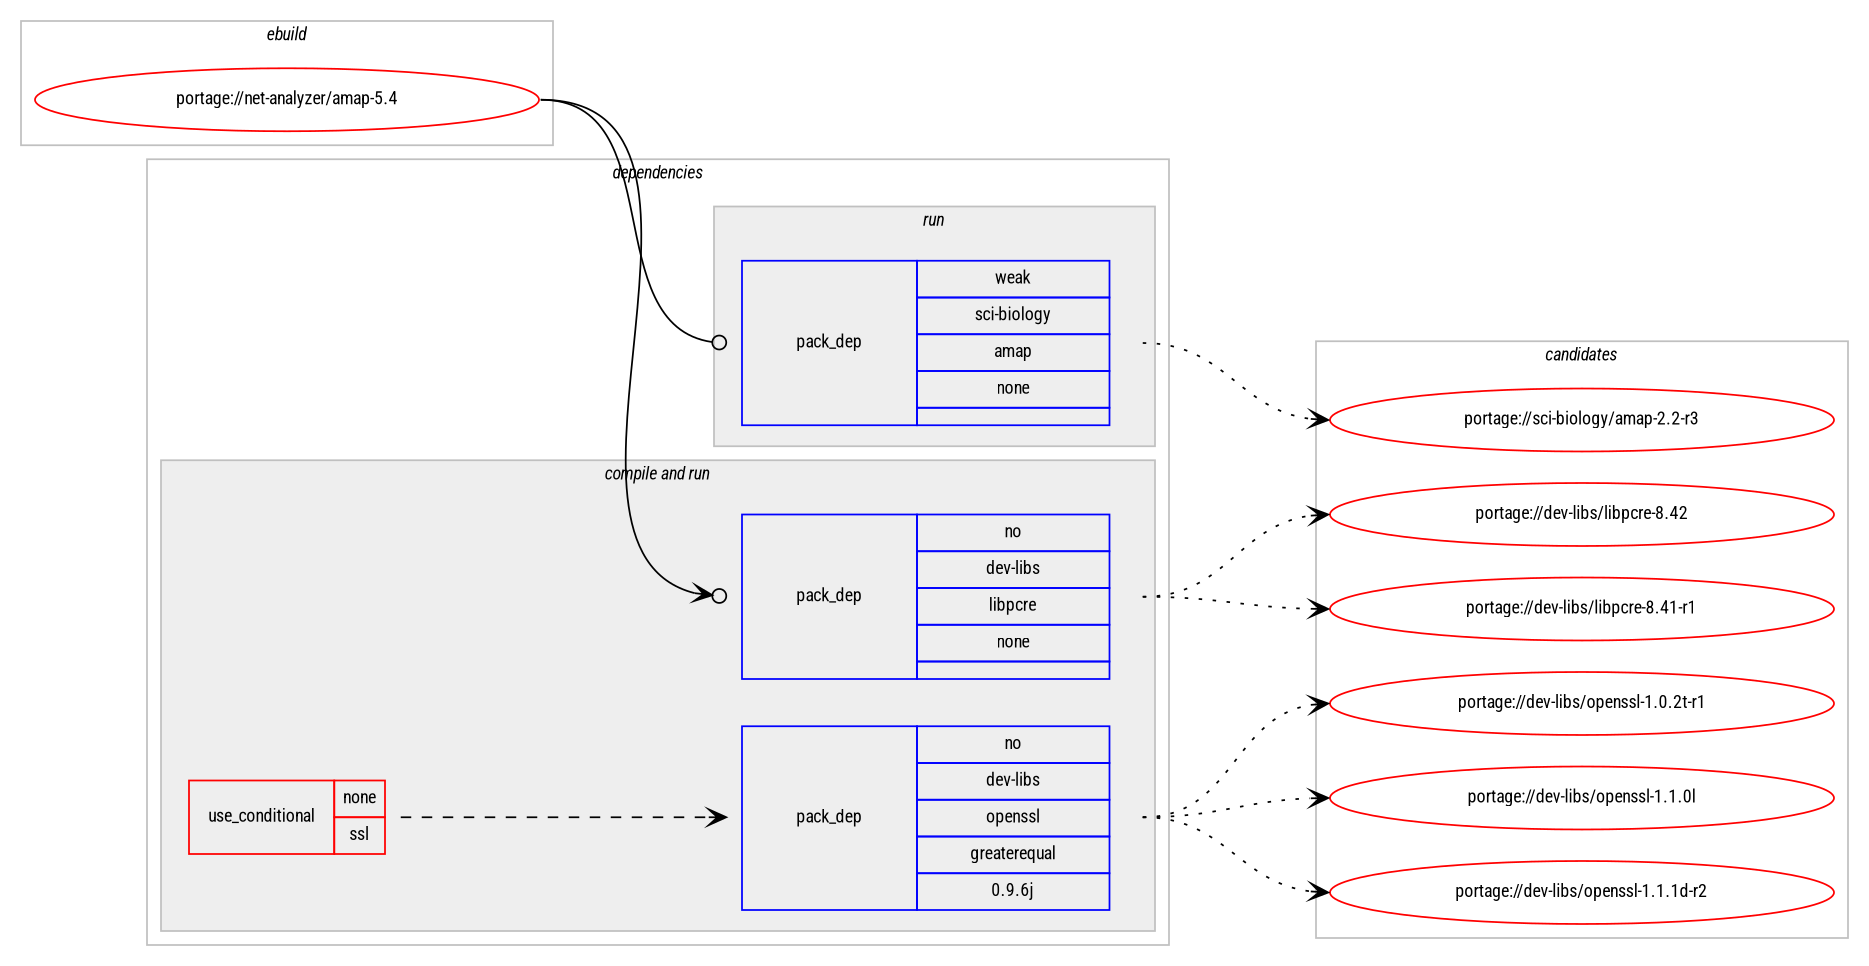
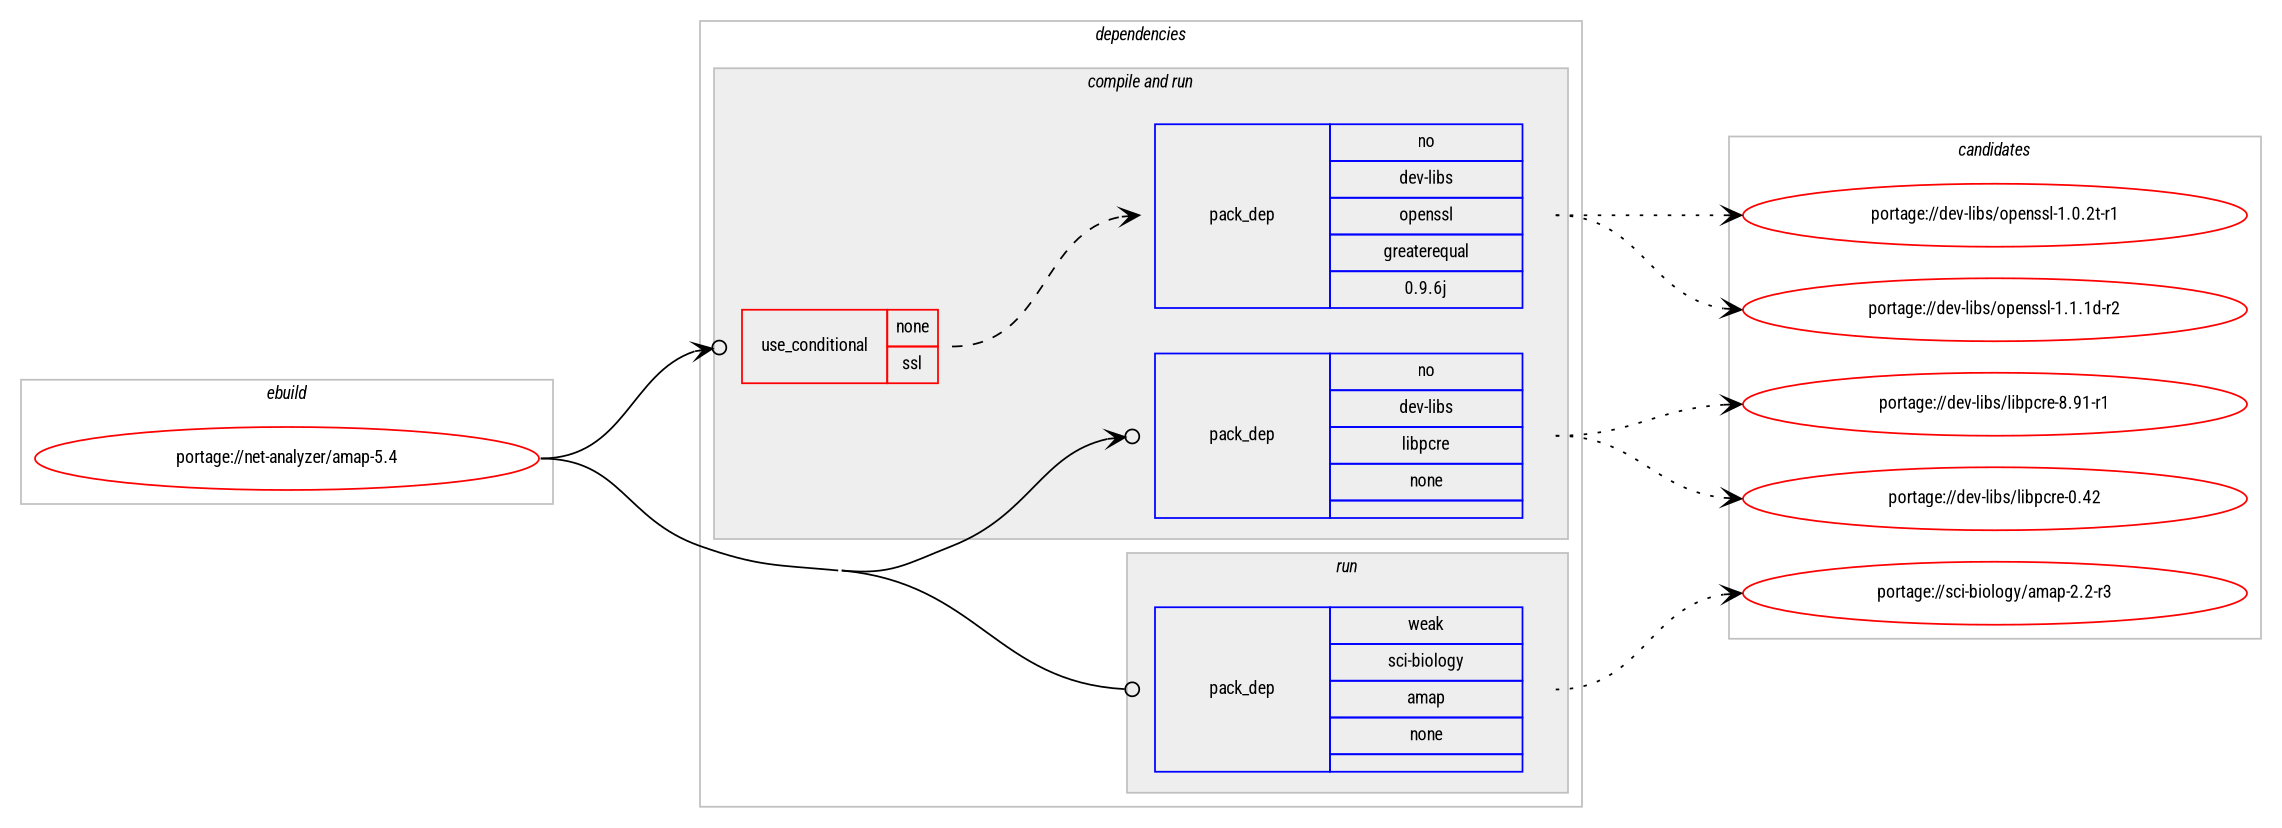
none -> (623, 415)
(1582, 514) -> (1995, 499)
(1582, 609) -> (1995, 404)
(1582, 798) -> none
